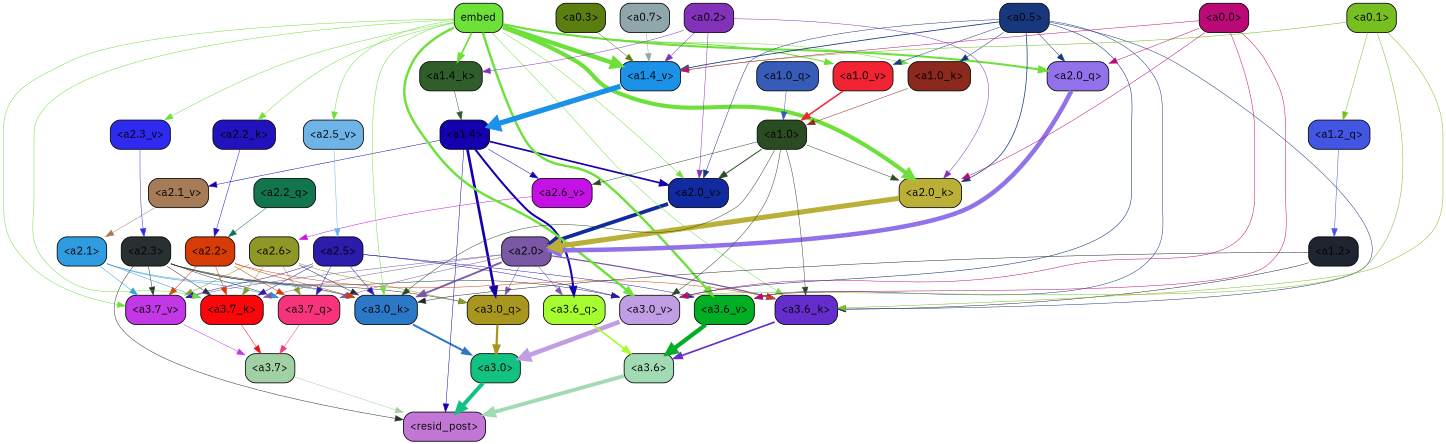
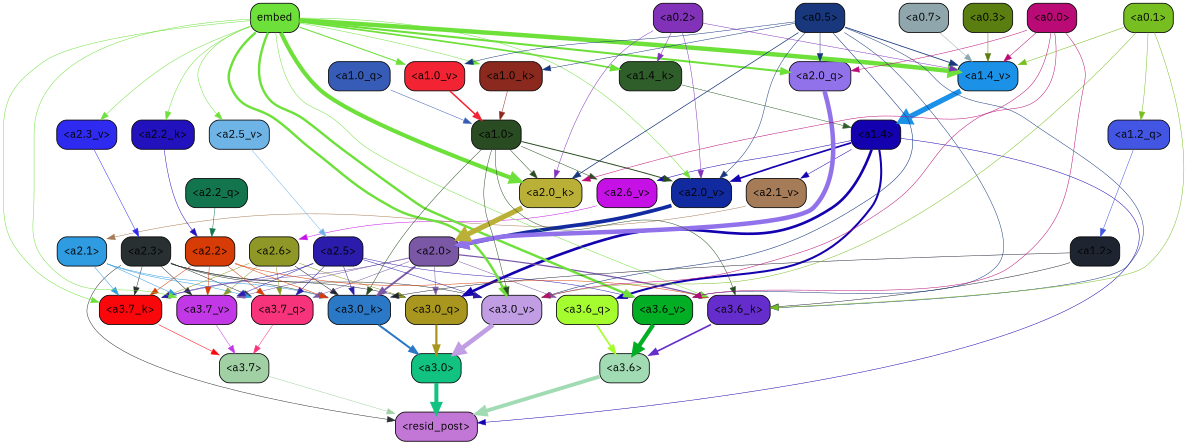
(372, 133) -> none
